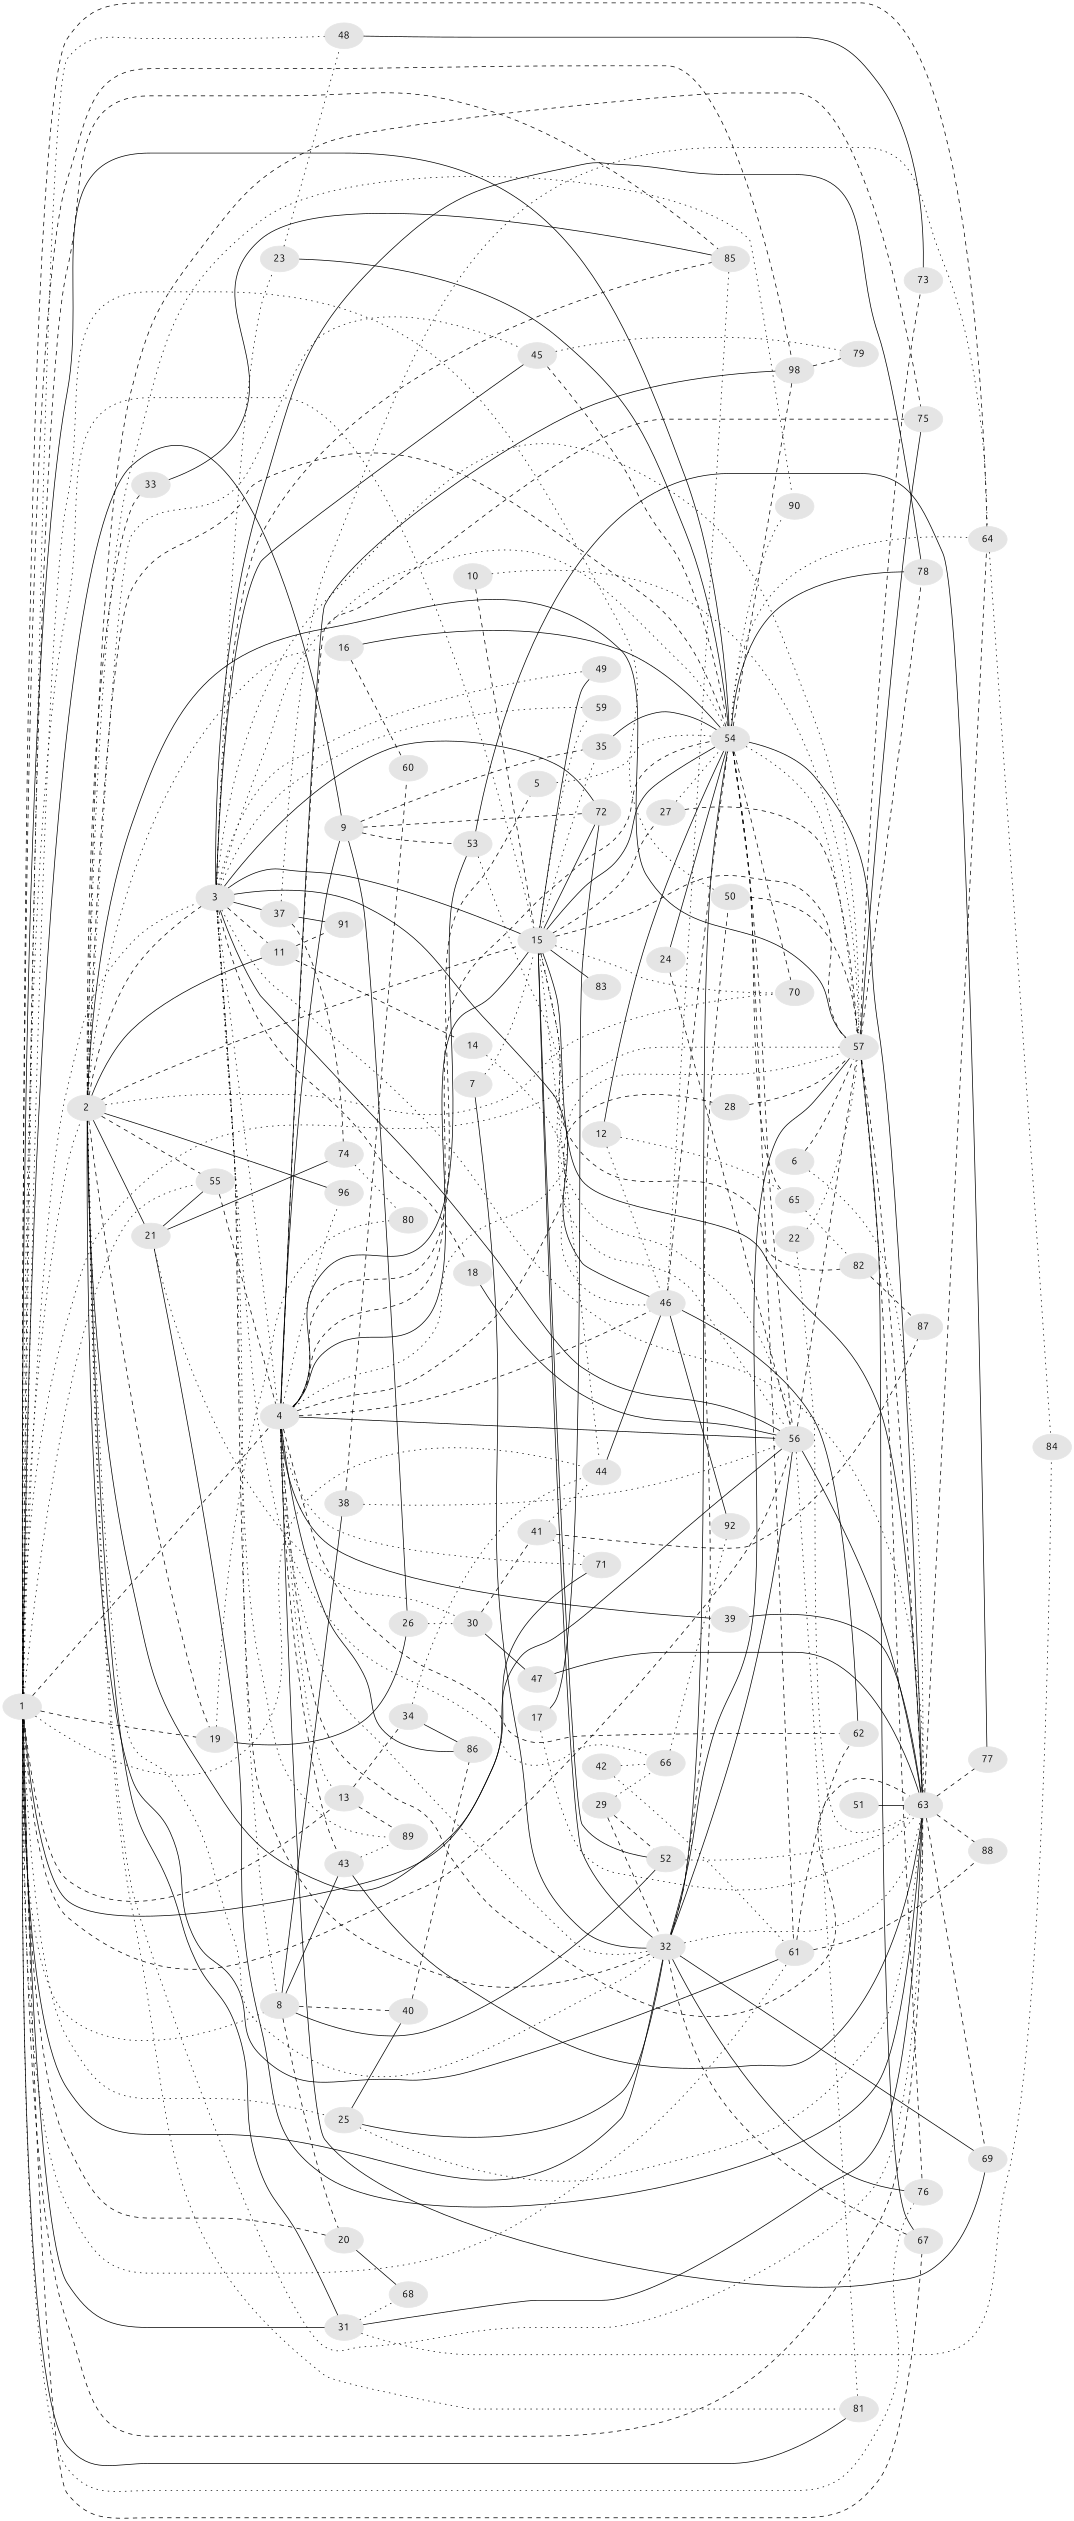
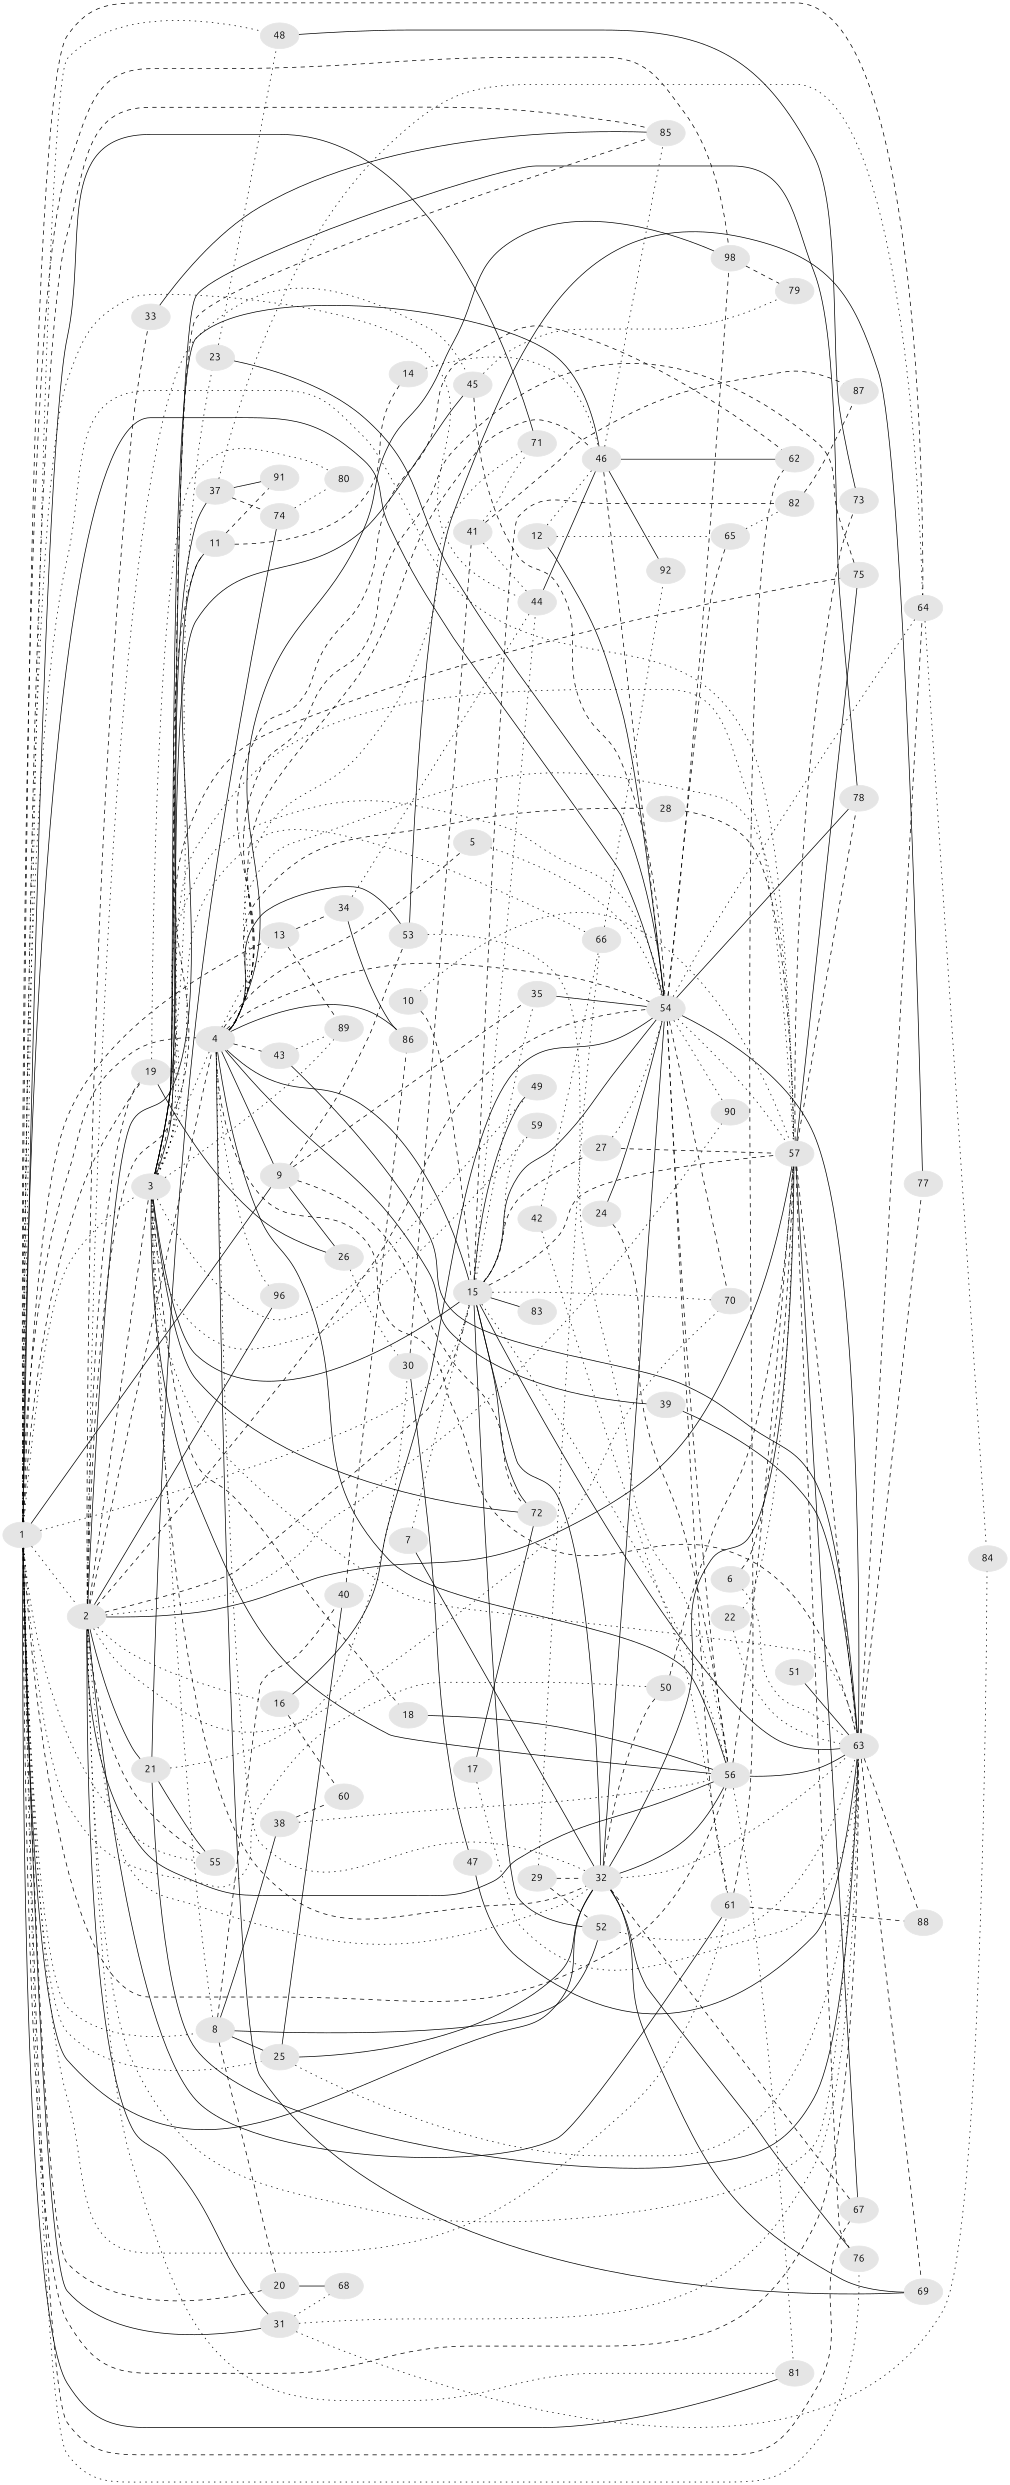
(252, 1315) -> (151, 1328)
(313, 1932) -> (247, 2044)
(786, 2212) -> (751, 2251)
